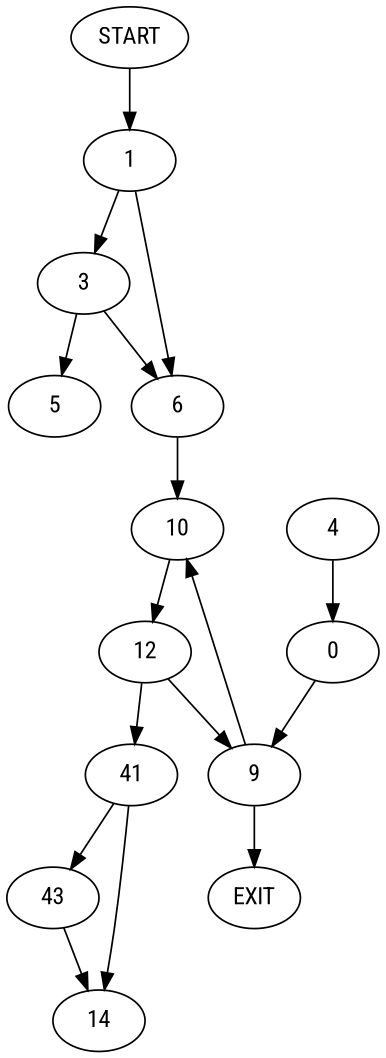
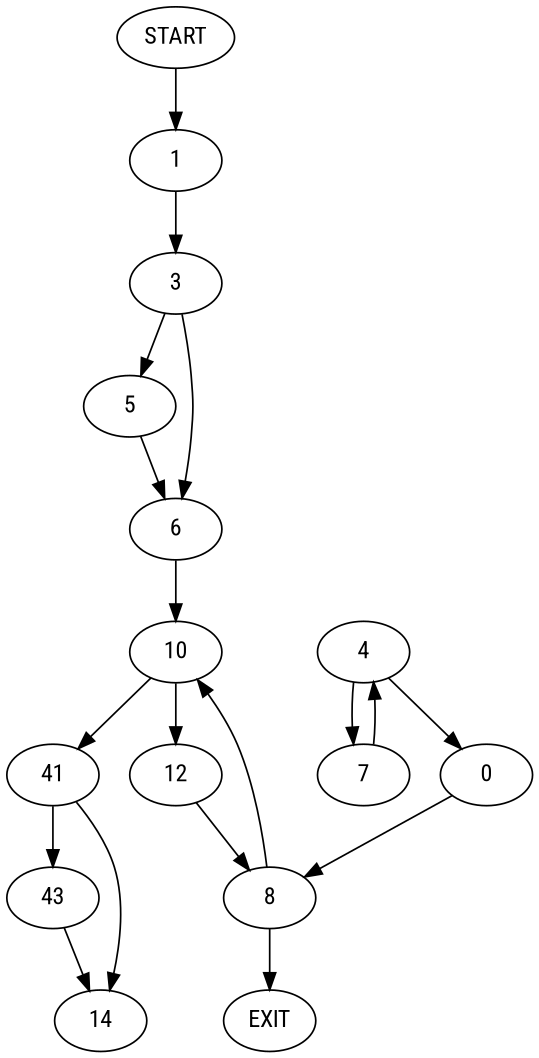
(152, 275) -> (150, 459)
(139, 705) -> (121, 707)
(254, 775) -> (270, 898)
none -> (364, 775)
